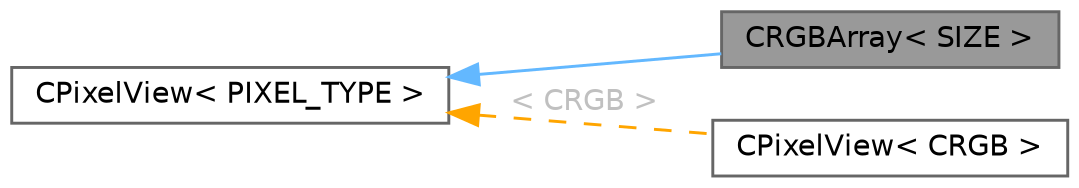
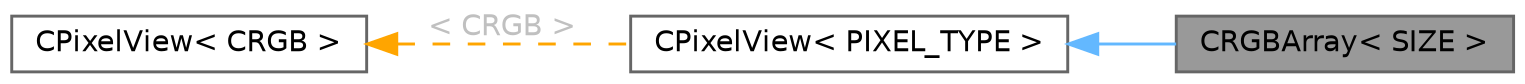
(595, 125) -> (513, 44)
